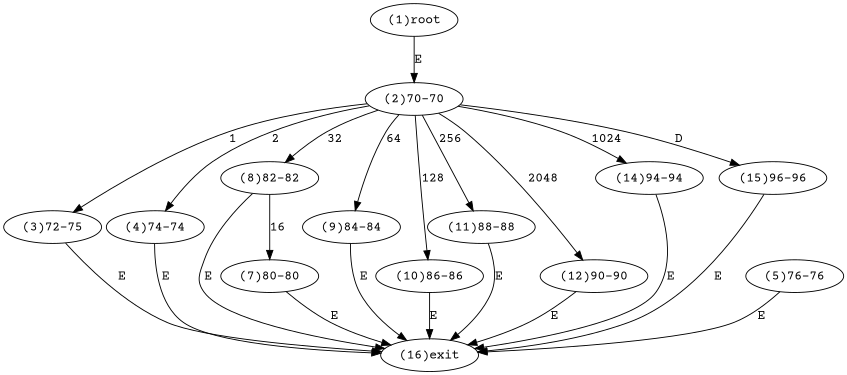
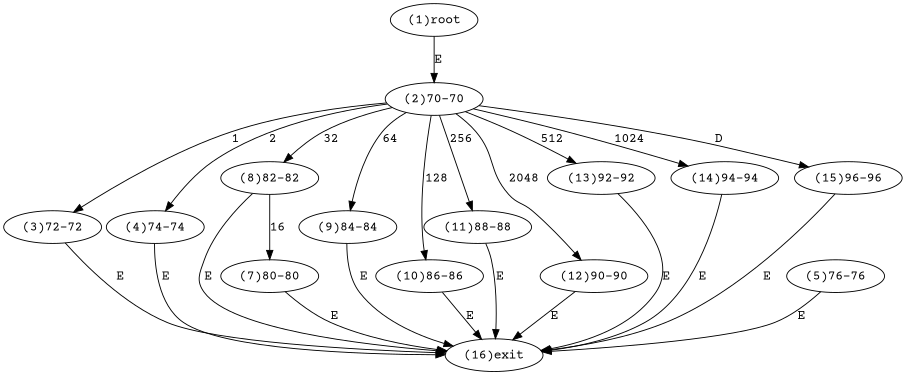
none -> (601, 178)
(53, 227) -> (53, 227)
